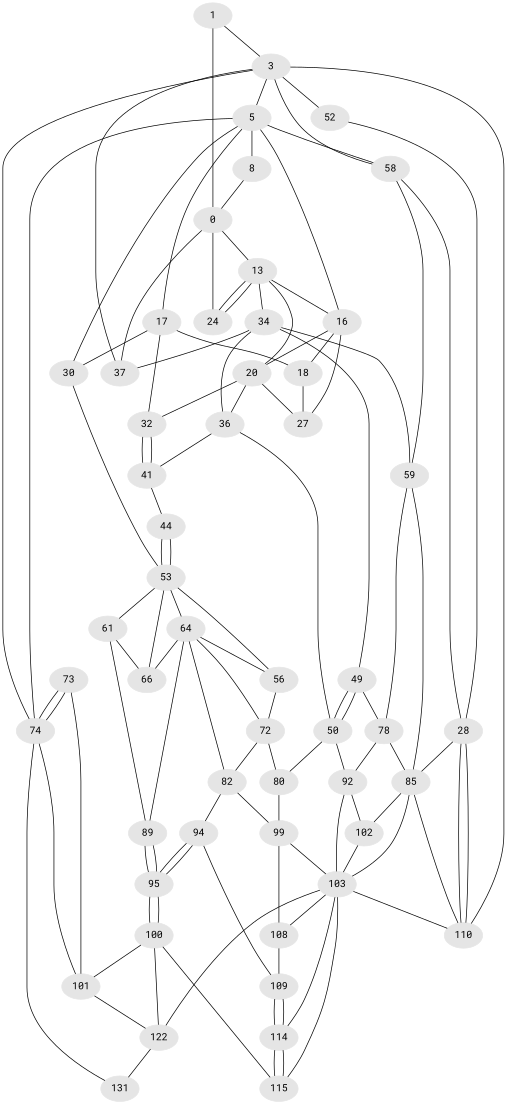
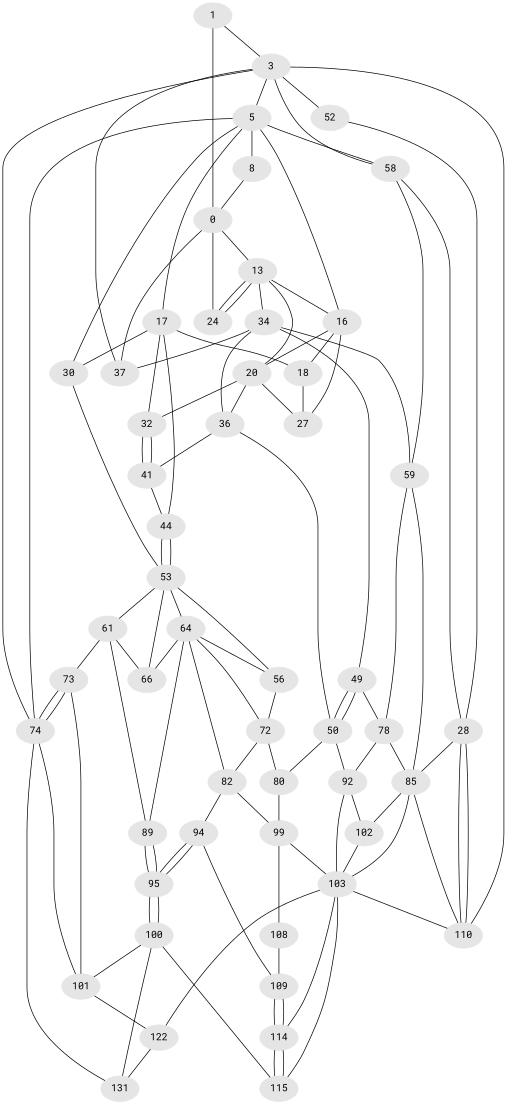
none -> (173, 424)
none -> (88, 654)
(308, 910) -> none
(156, 986) -> (136, 1012)
